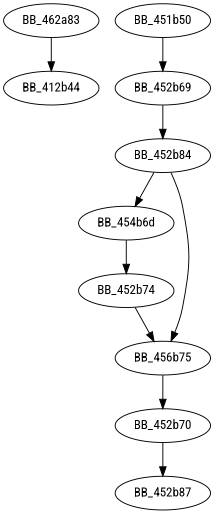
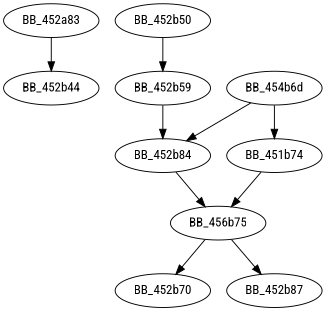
(51, 21) -> (51, 21)
(163, 21) -> (163, 21)
(51, 88) -> (51, 88)
(163, 88) -> (163, 88)
(147, 185) -> (223, 119)
(126, 291) -> (274, 156)
(163, 455) -> (243, 253)
